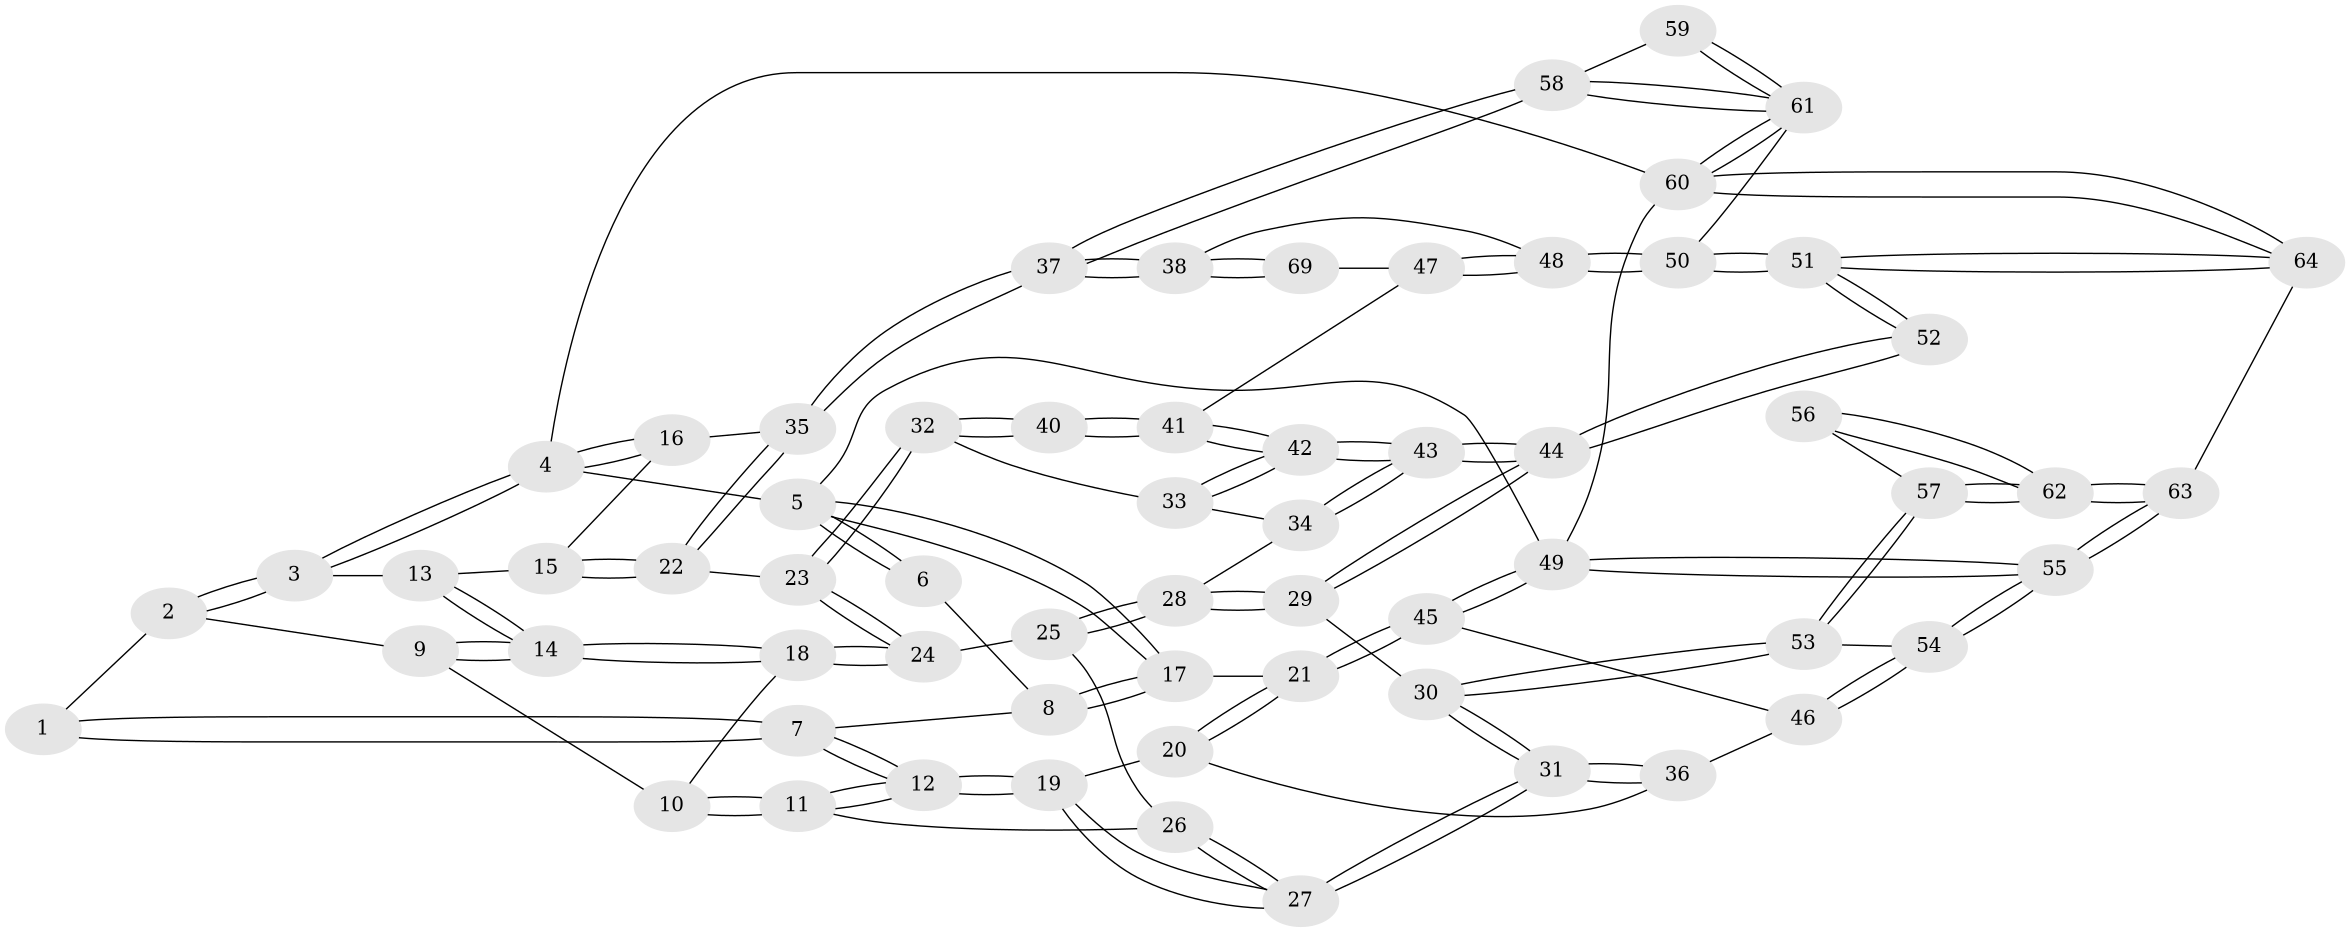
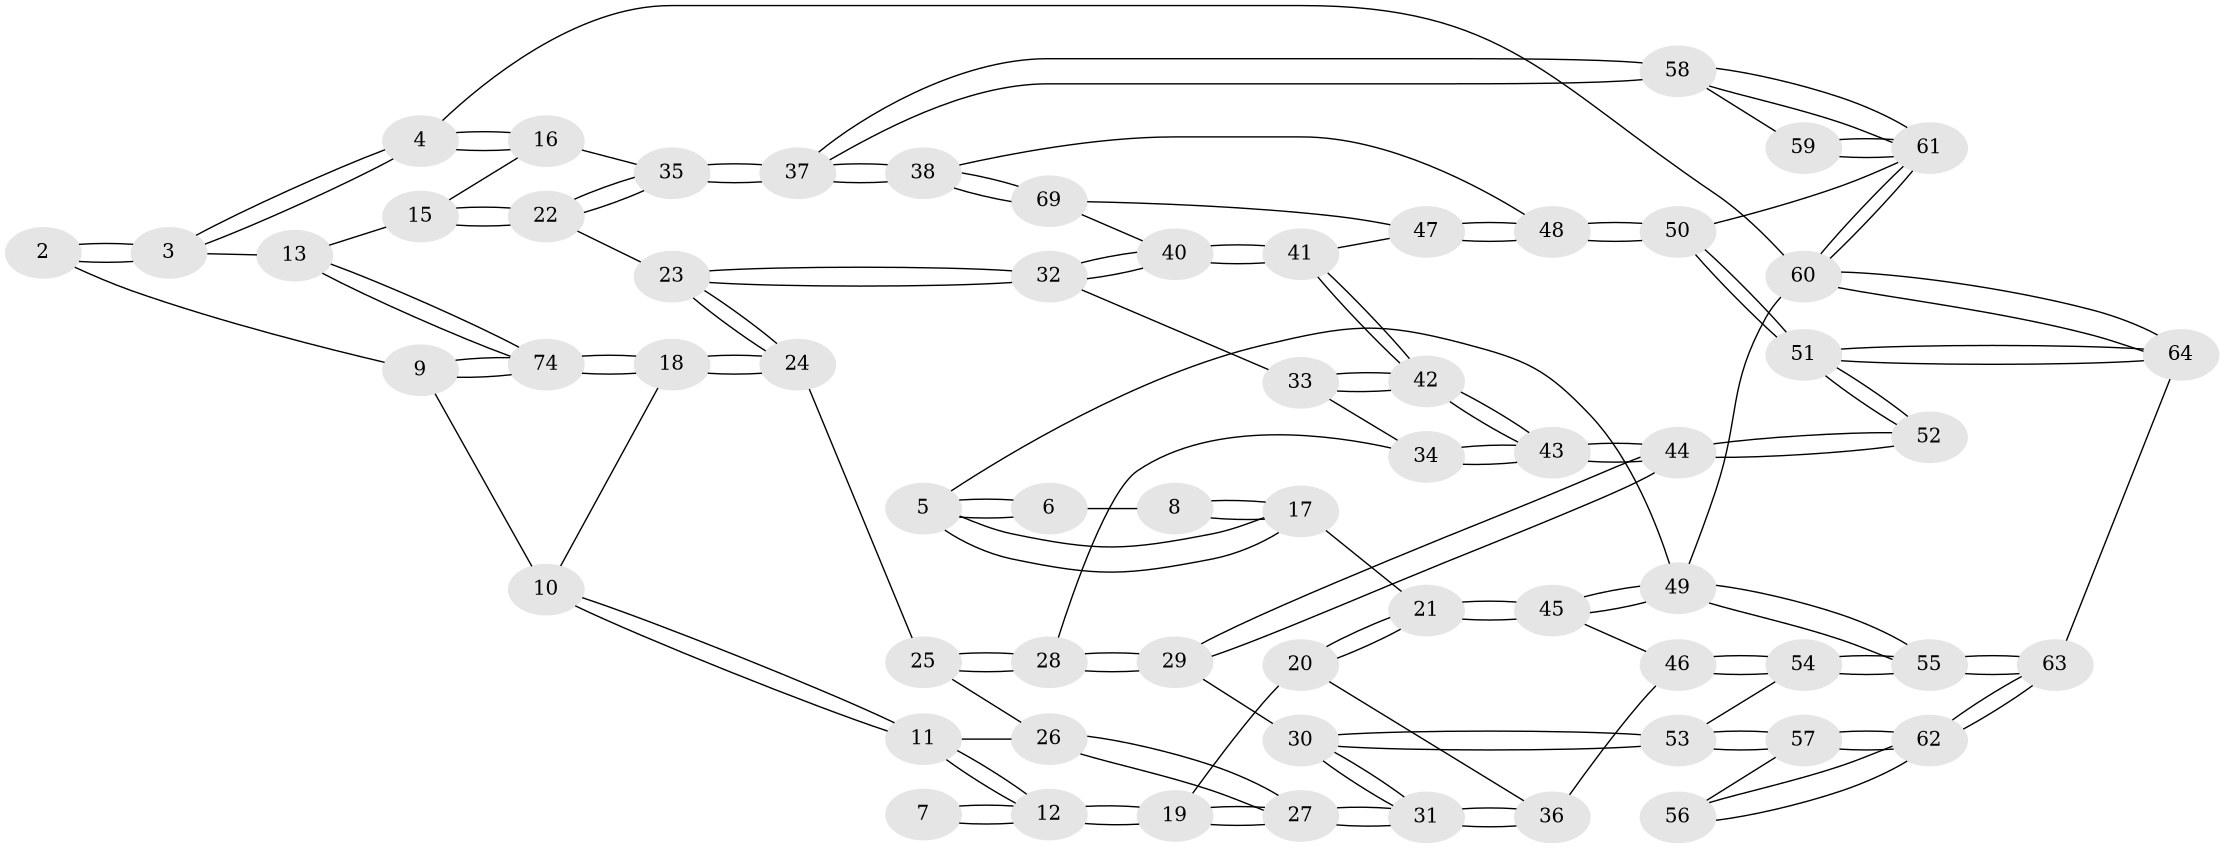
none -> (1112, 228)
(672, 486) -> none
(546, 651) -> (546, 365)
(924, 720) -> none
(43, 729) -> none
